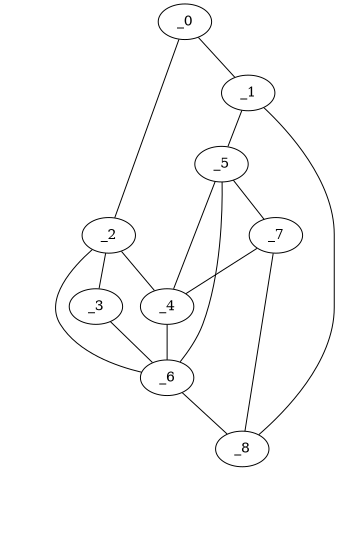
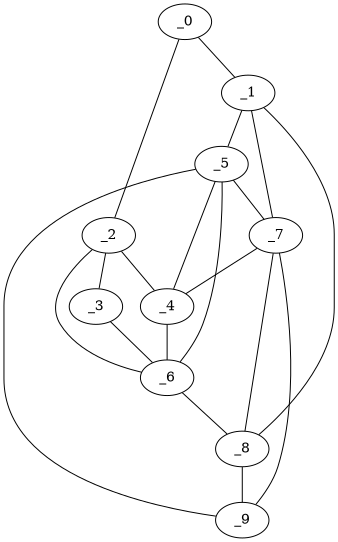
none -> (262, 164)
none -> (242, 520)
